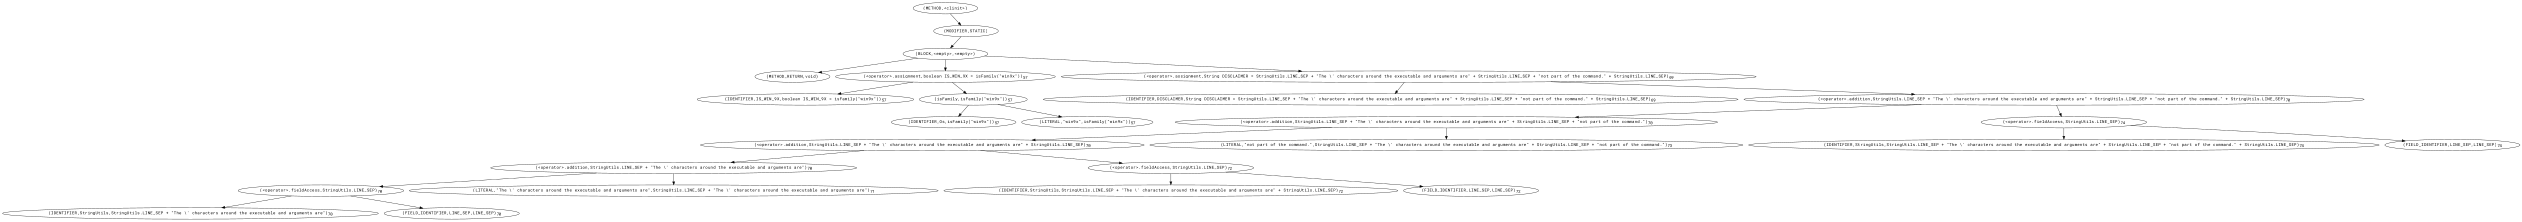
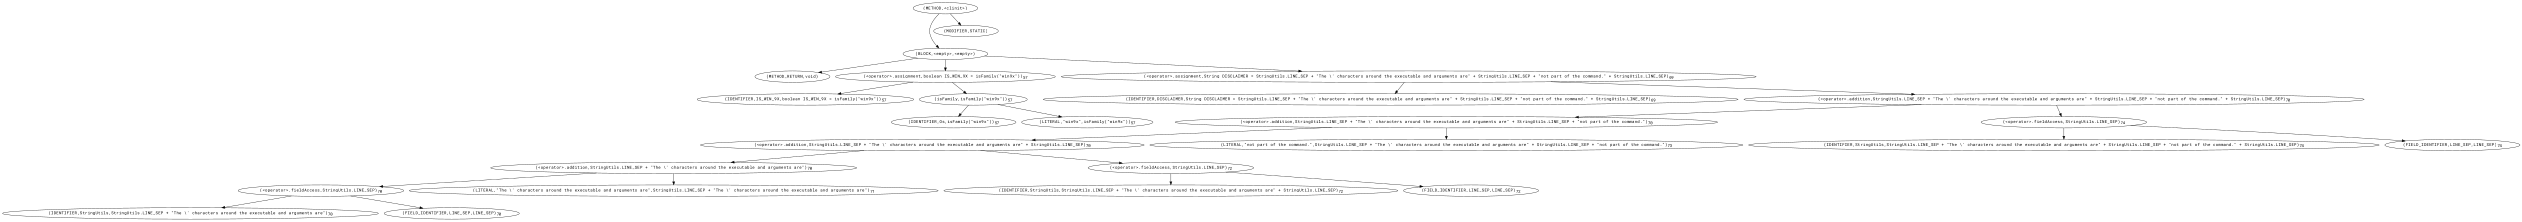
(957, 41) -> (930, 29)
